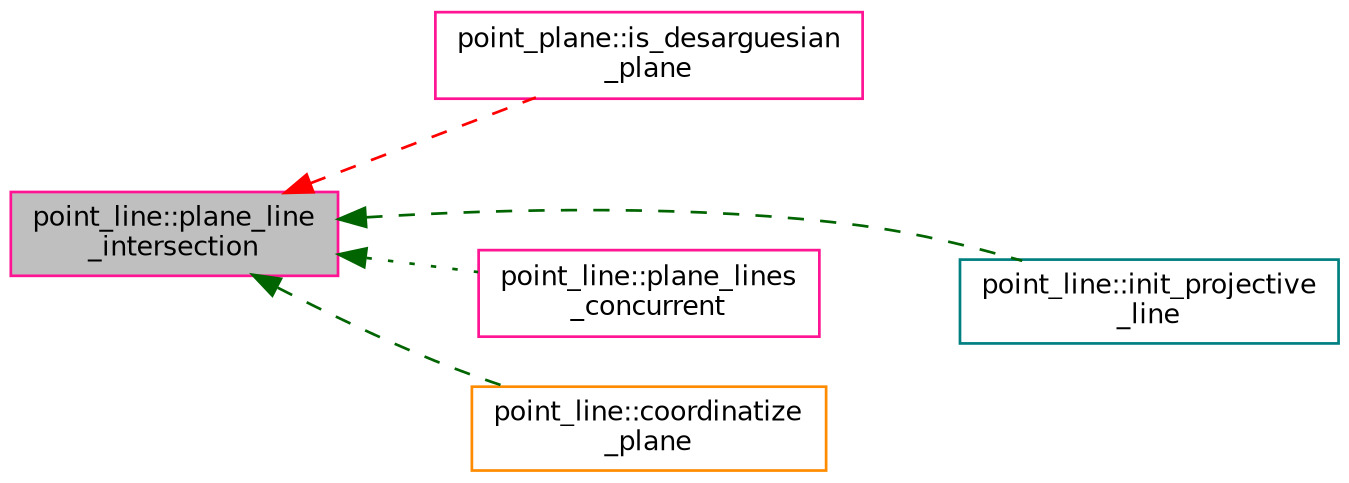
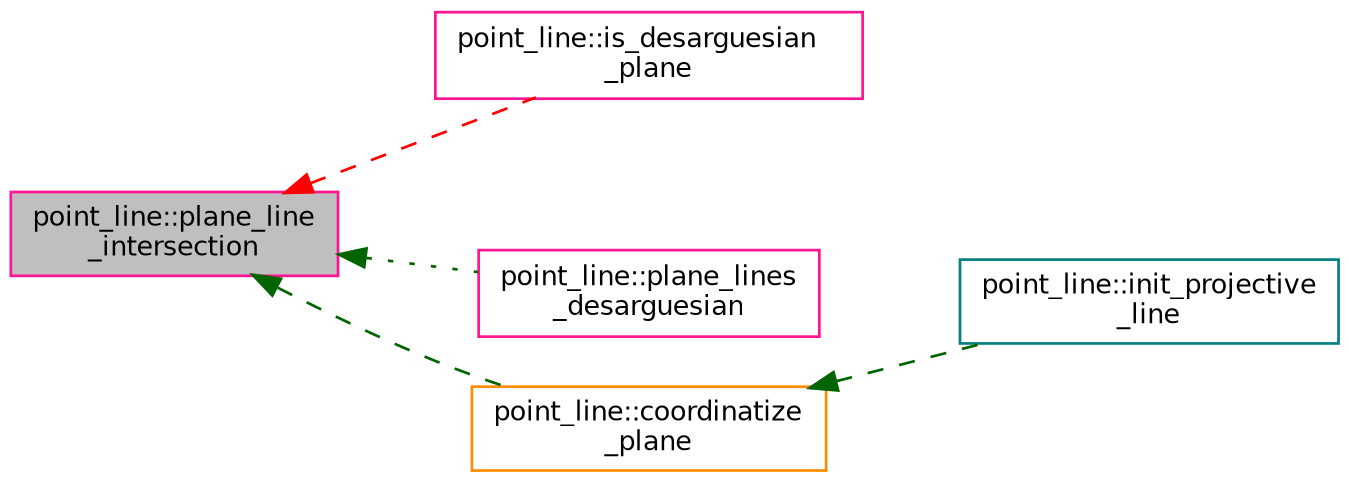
(649, 55) -> (649, 55)
(696, 212) -> (912, 362)
(649, 293) -> (649, 293)
